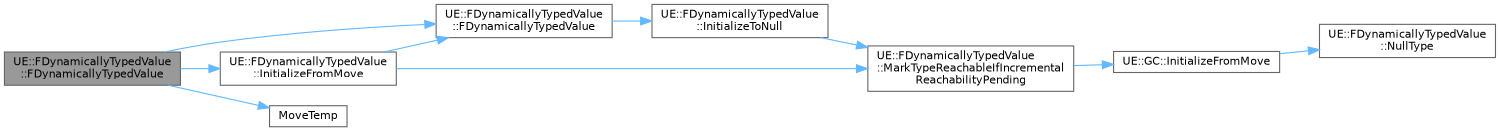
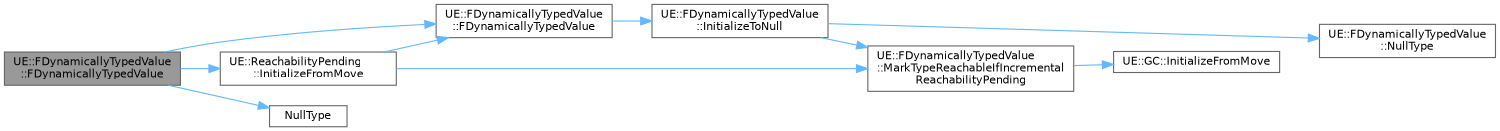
(1294, 52) -> (1068, 31)
(308, 69) -> (308, 69)
(308, 116) -> (308, 116)
